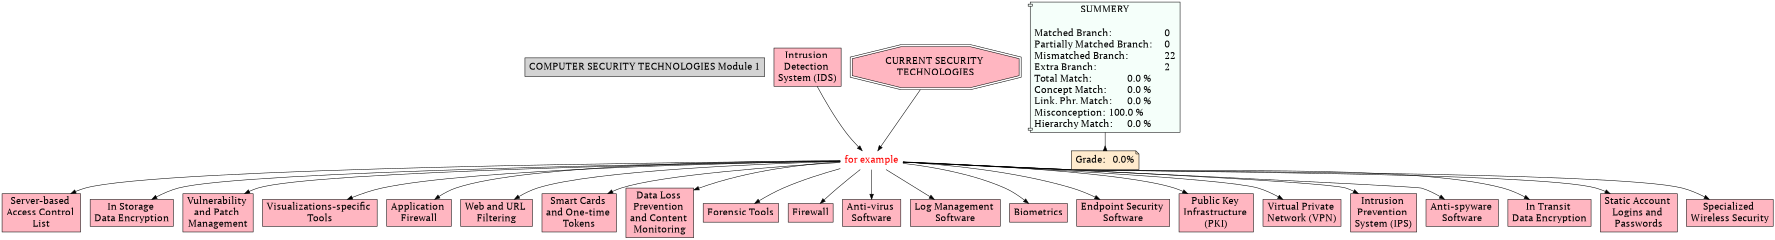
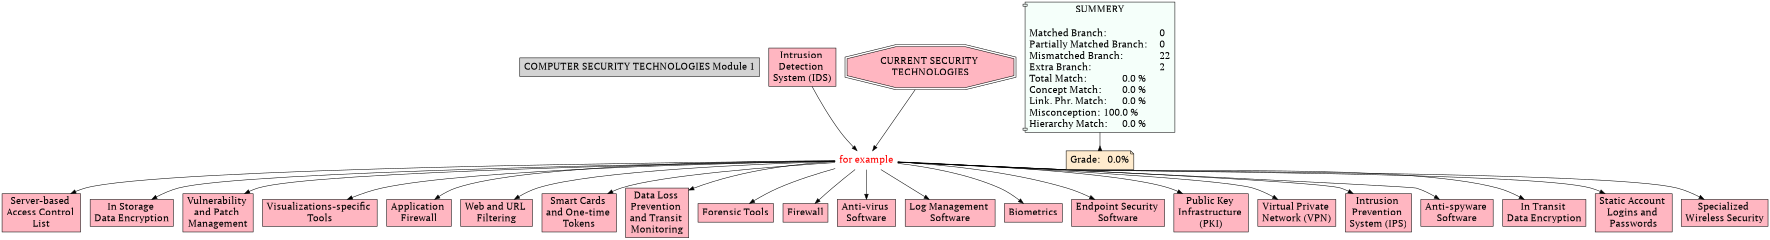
(660, 213) -> (657, 213)
